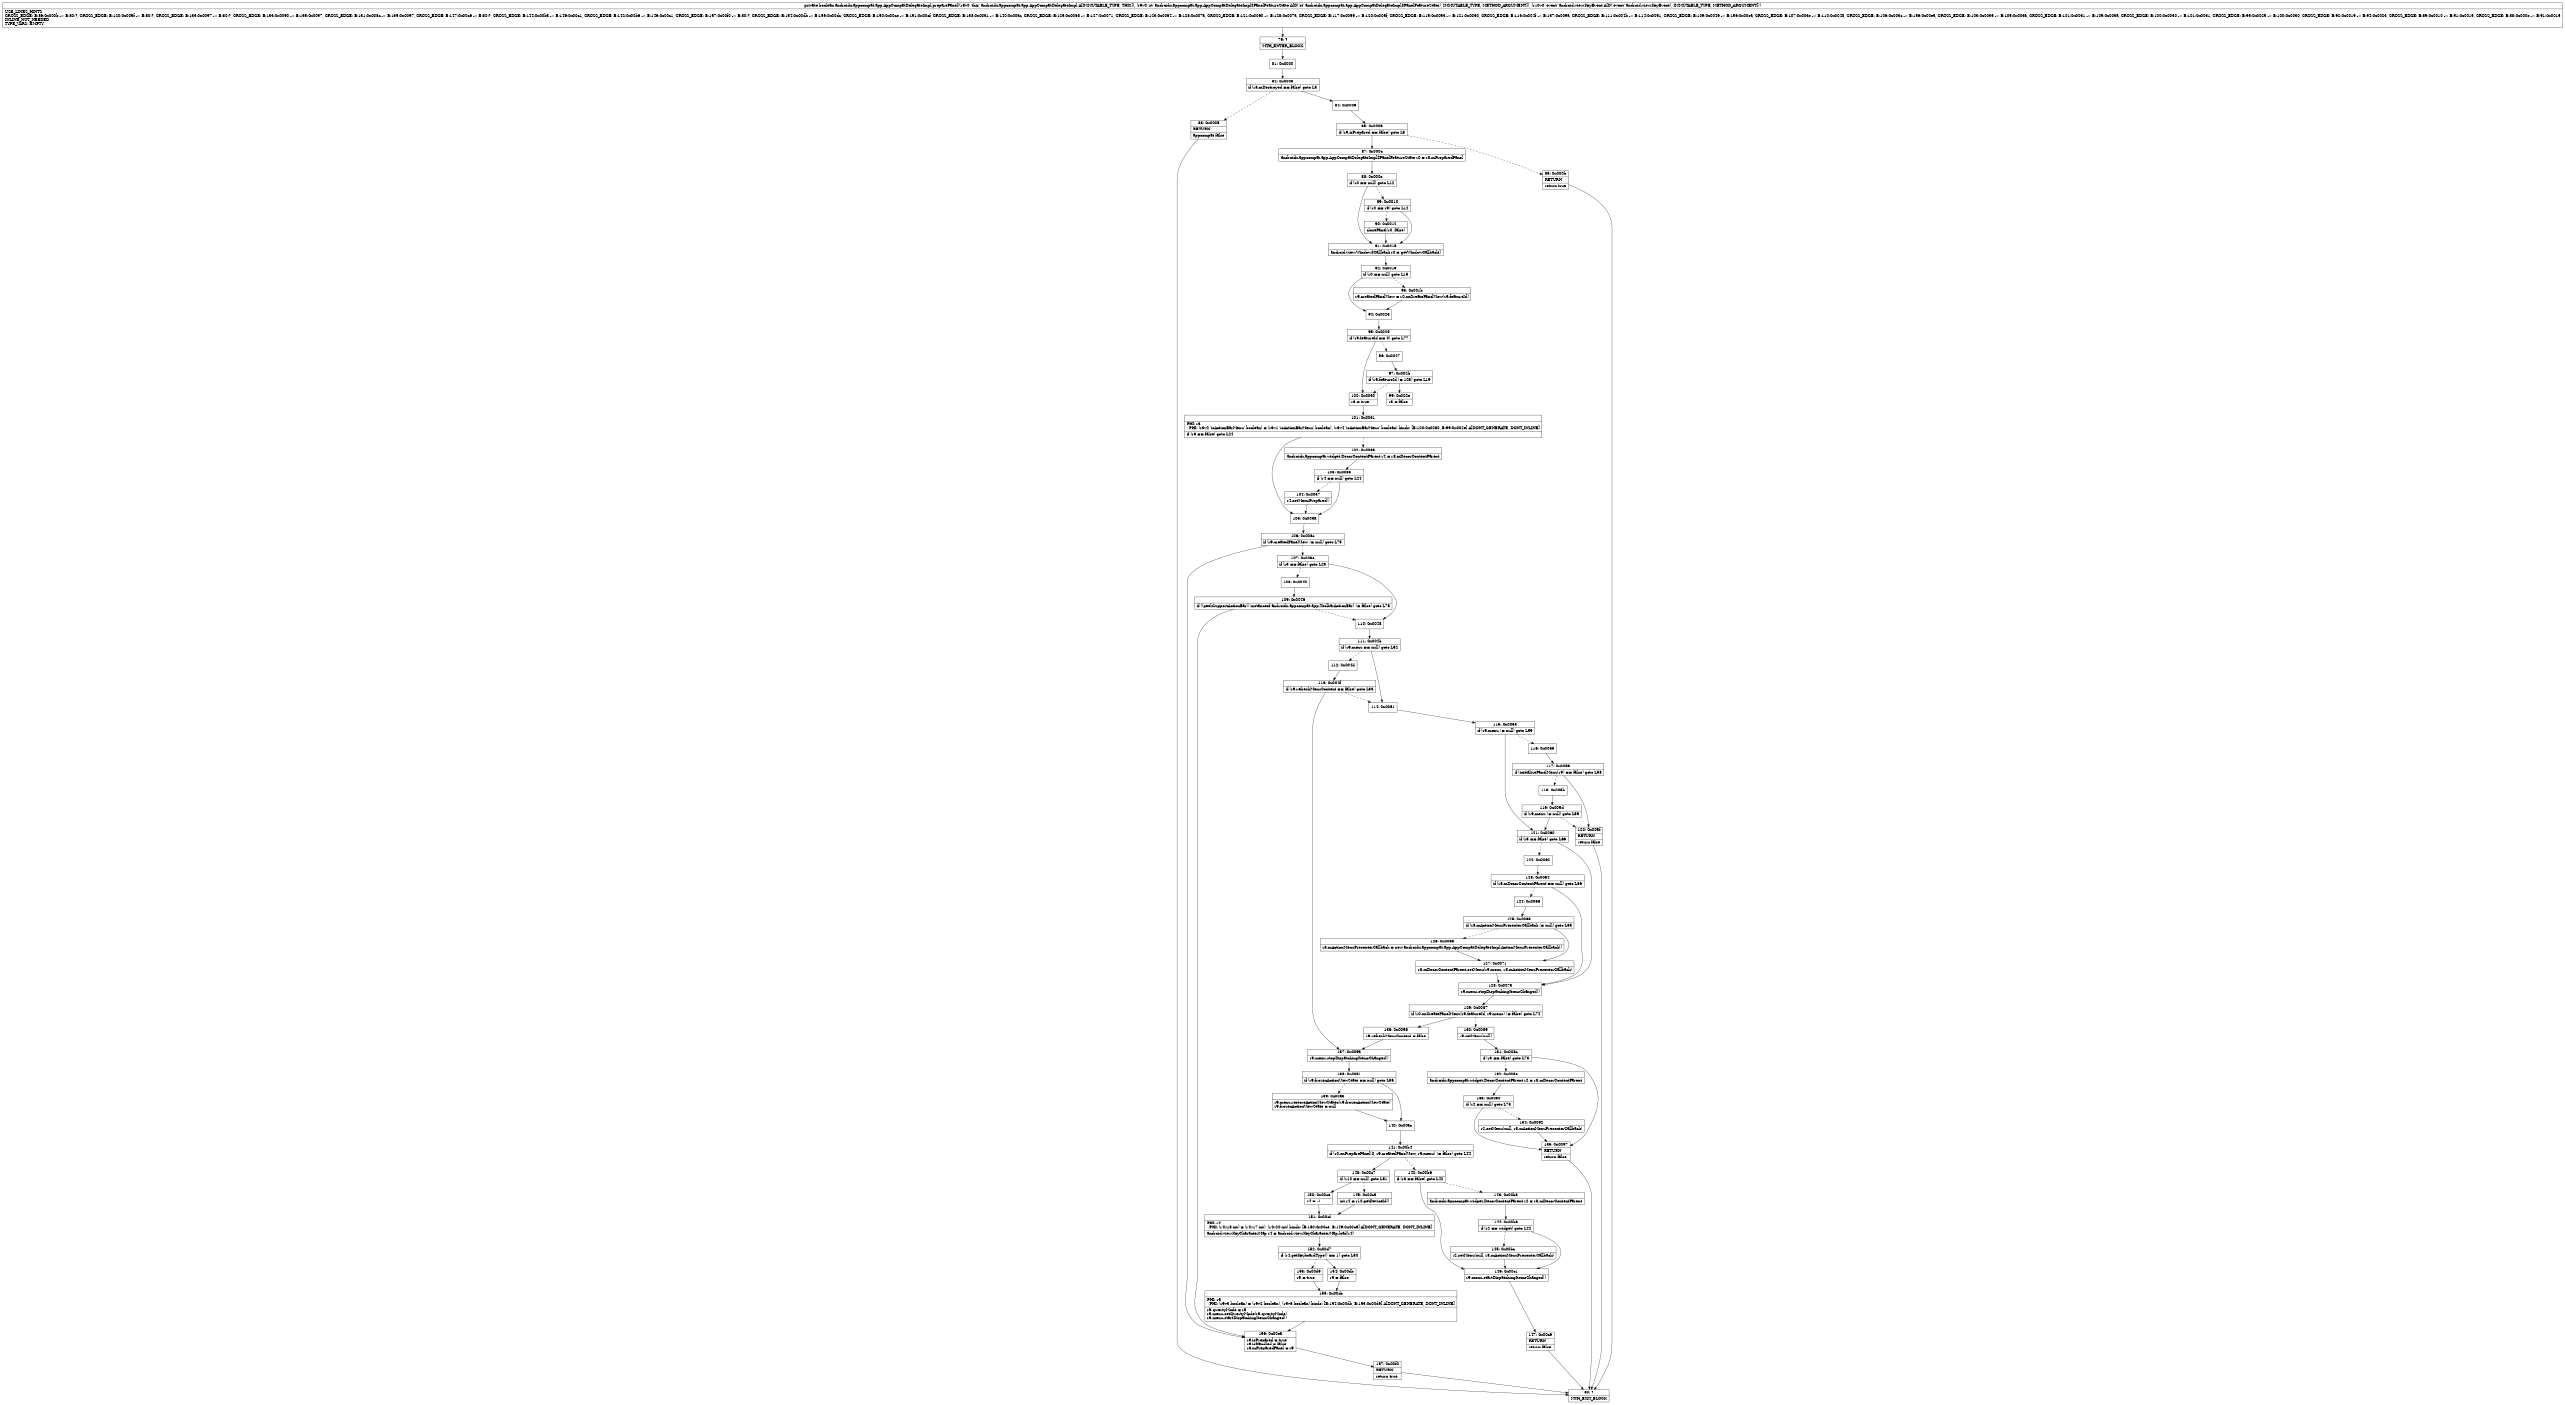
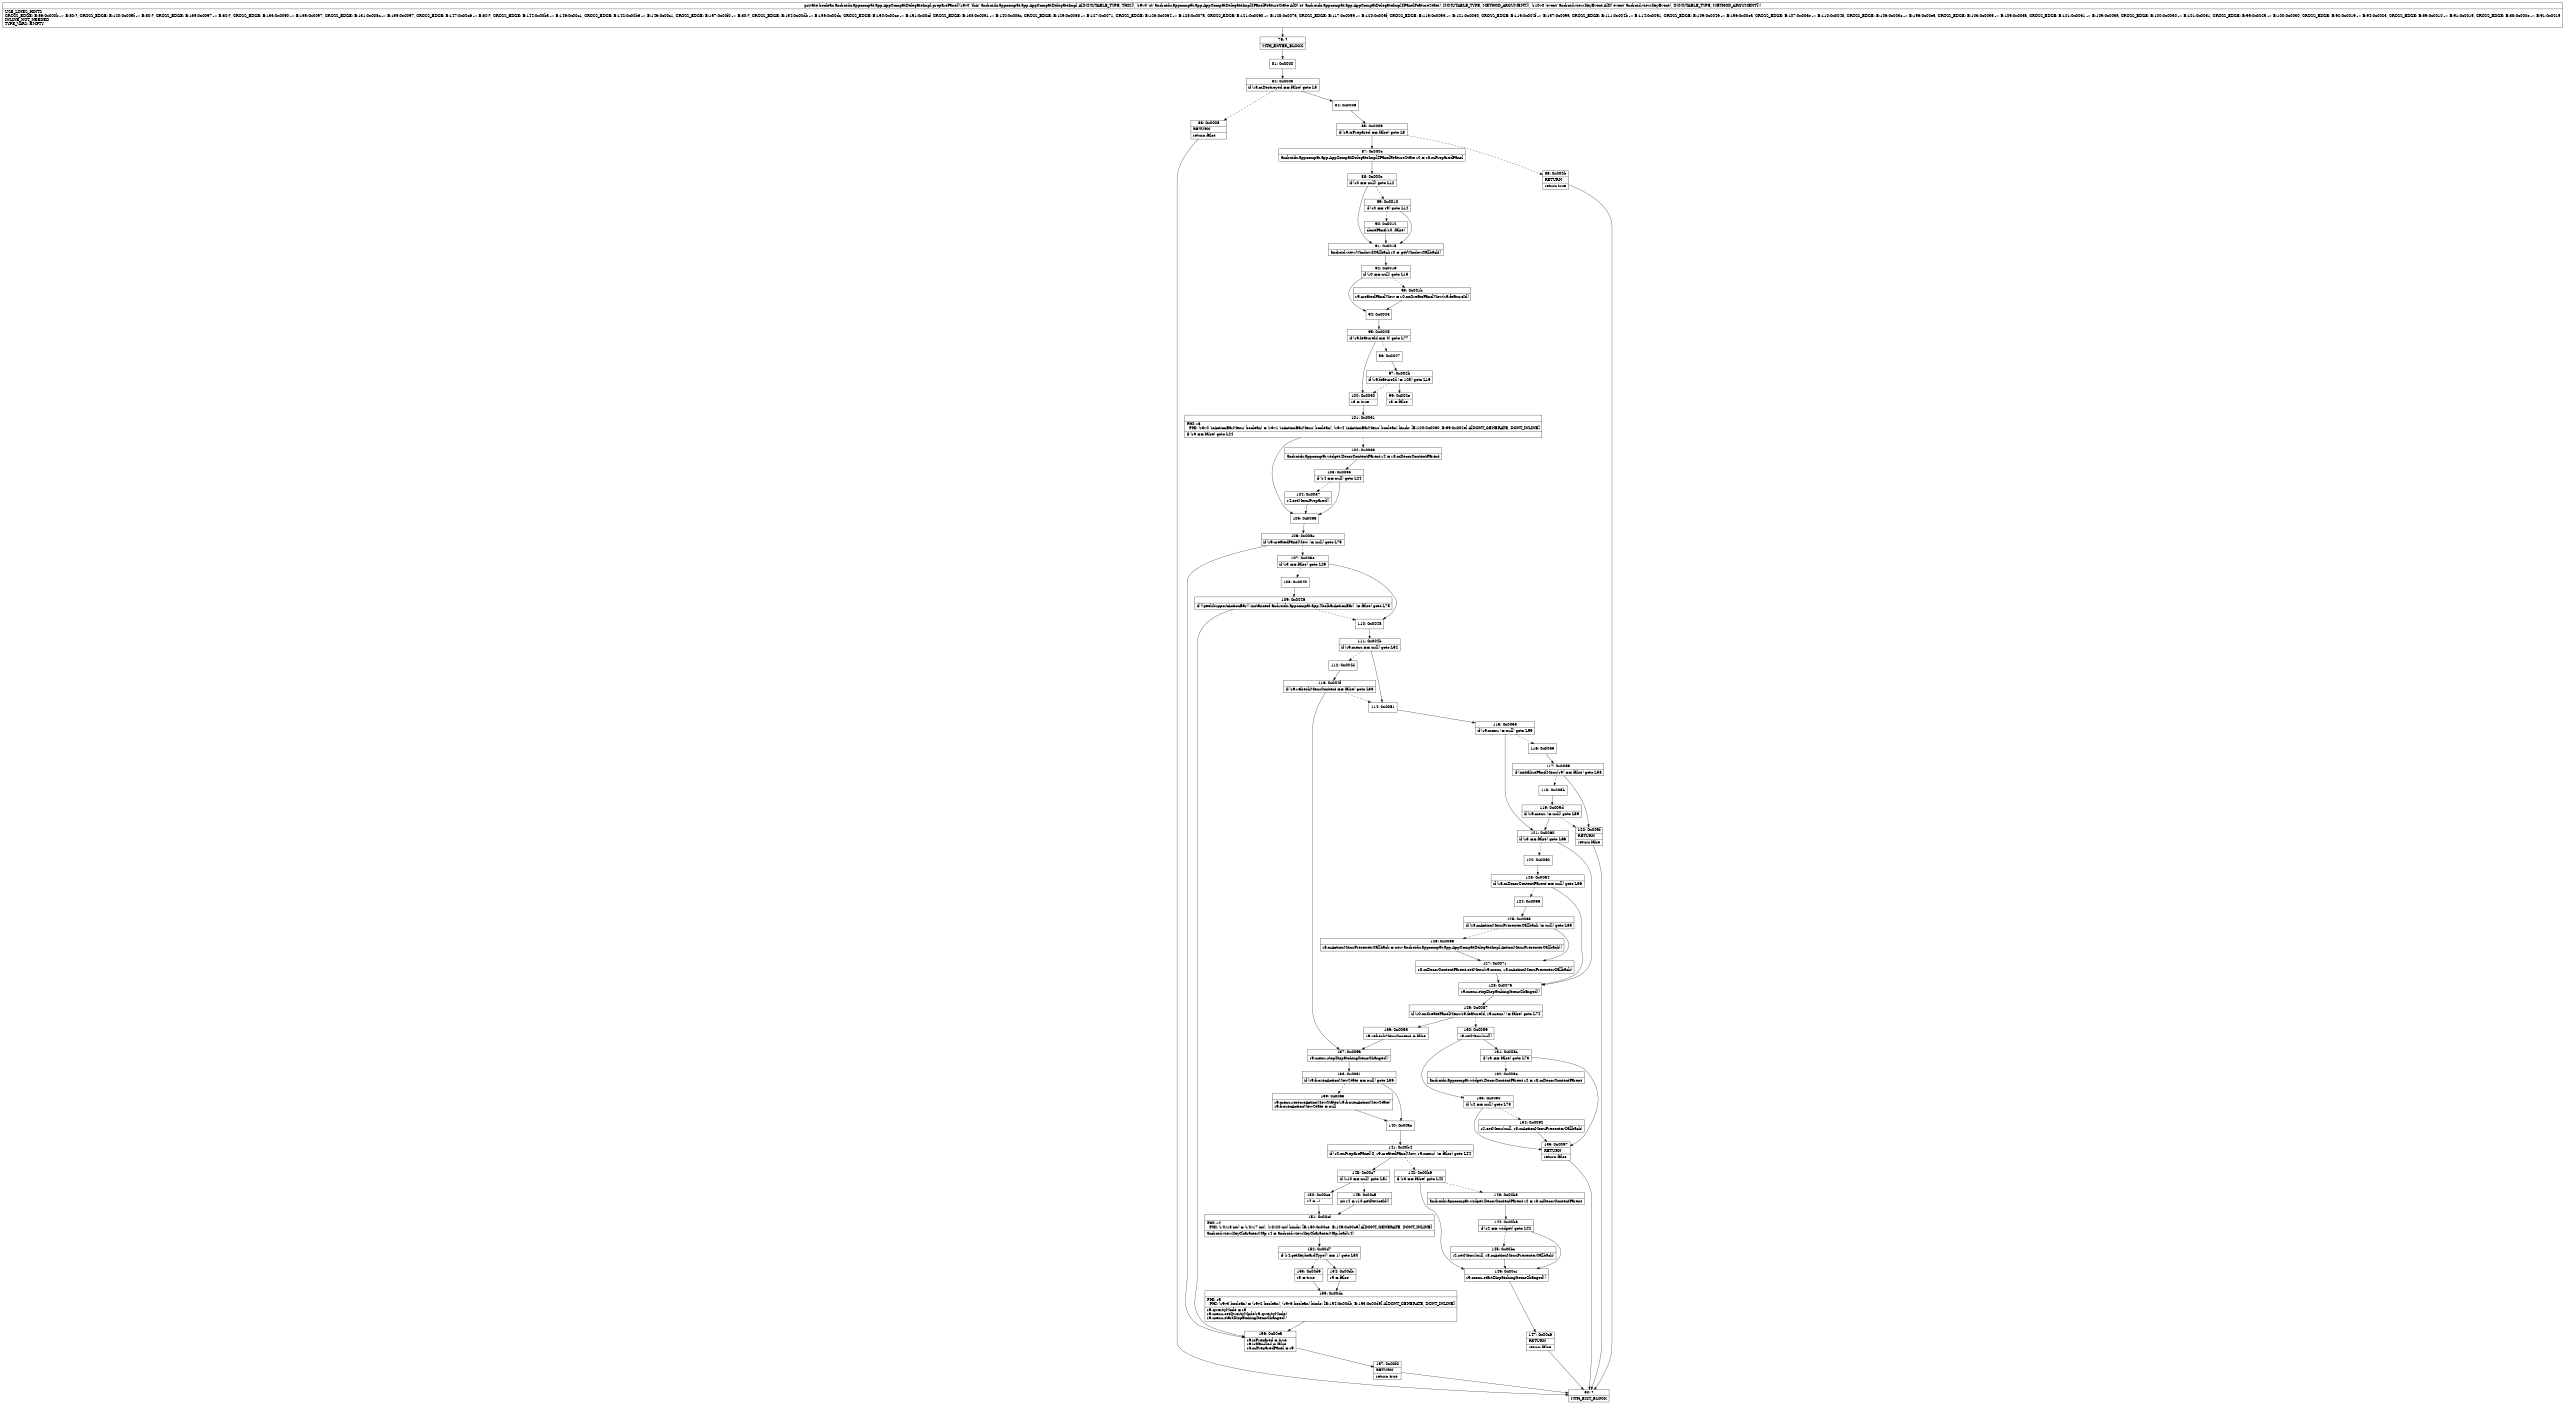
(1209, 136) -> (1204, 136)
(1498, 1089) -> (1422, 1071)
